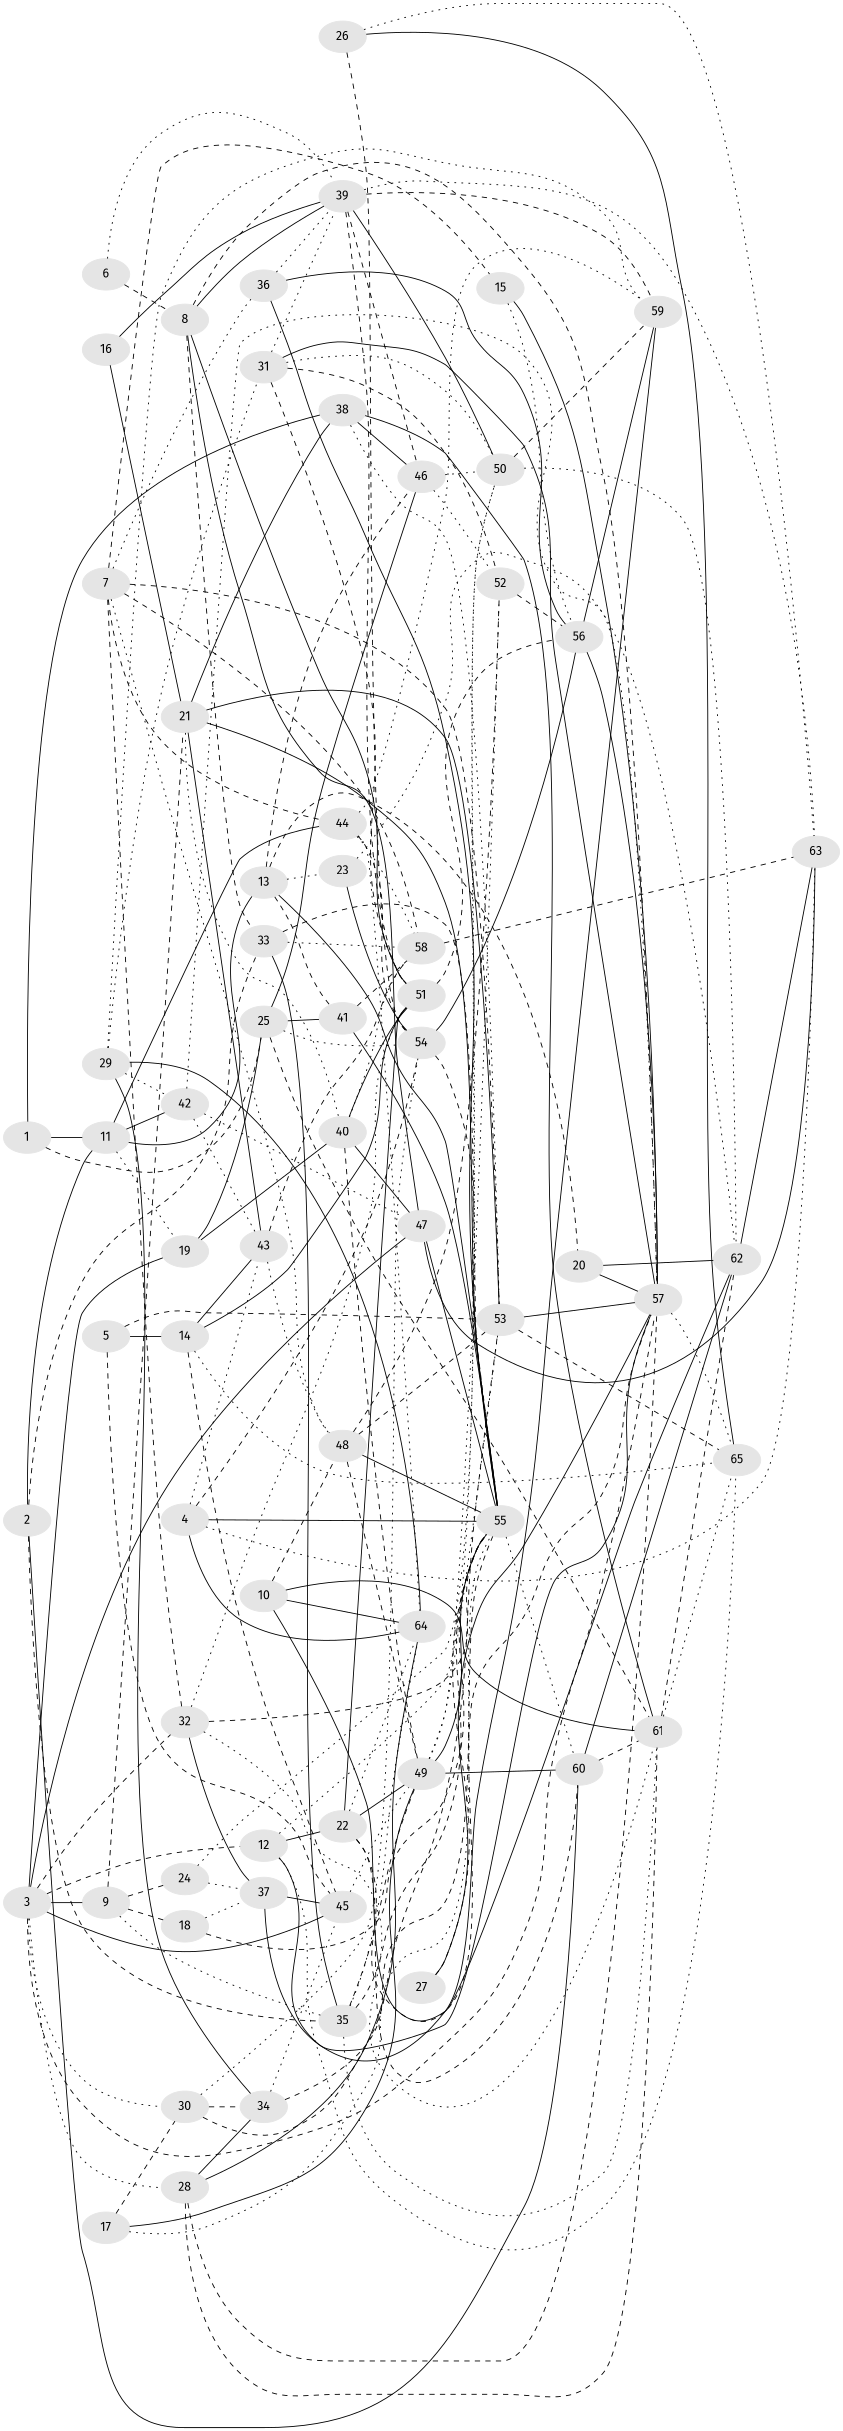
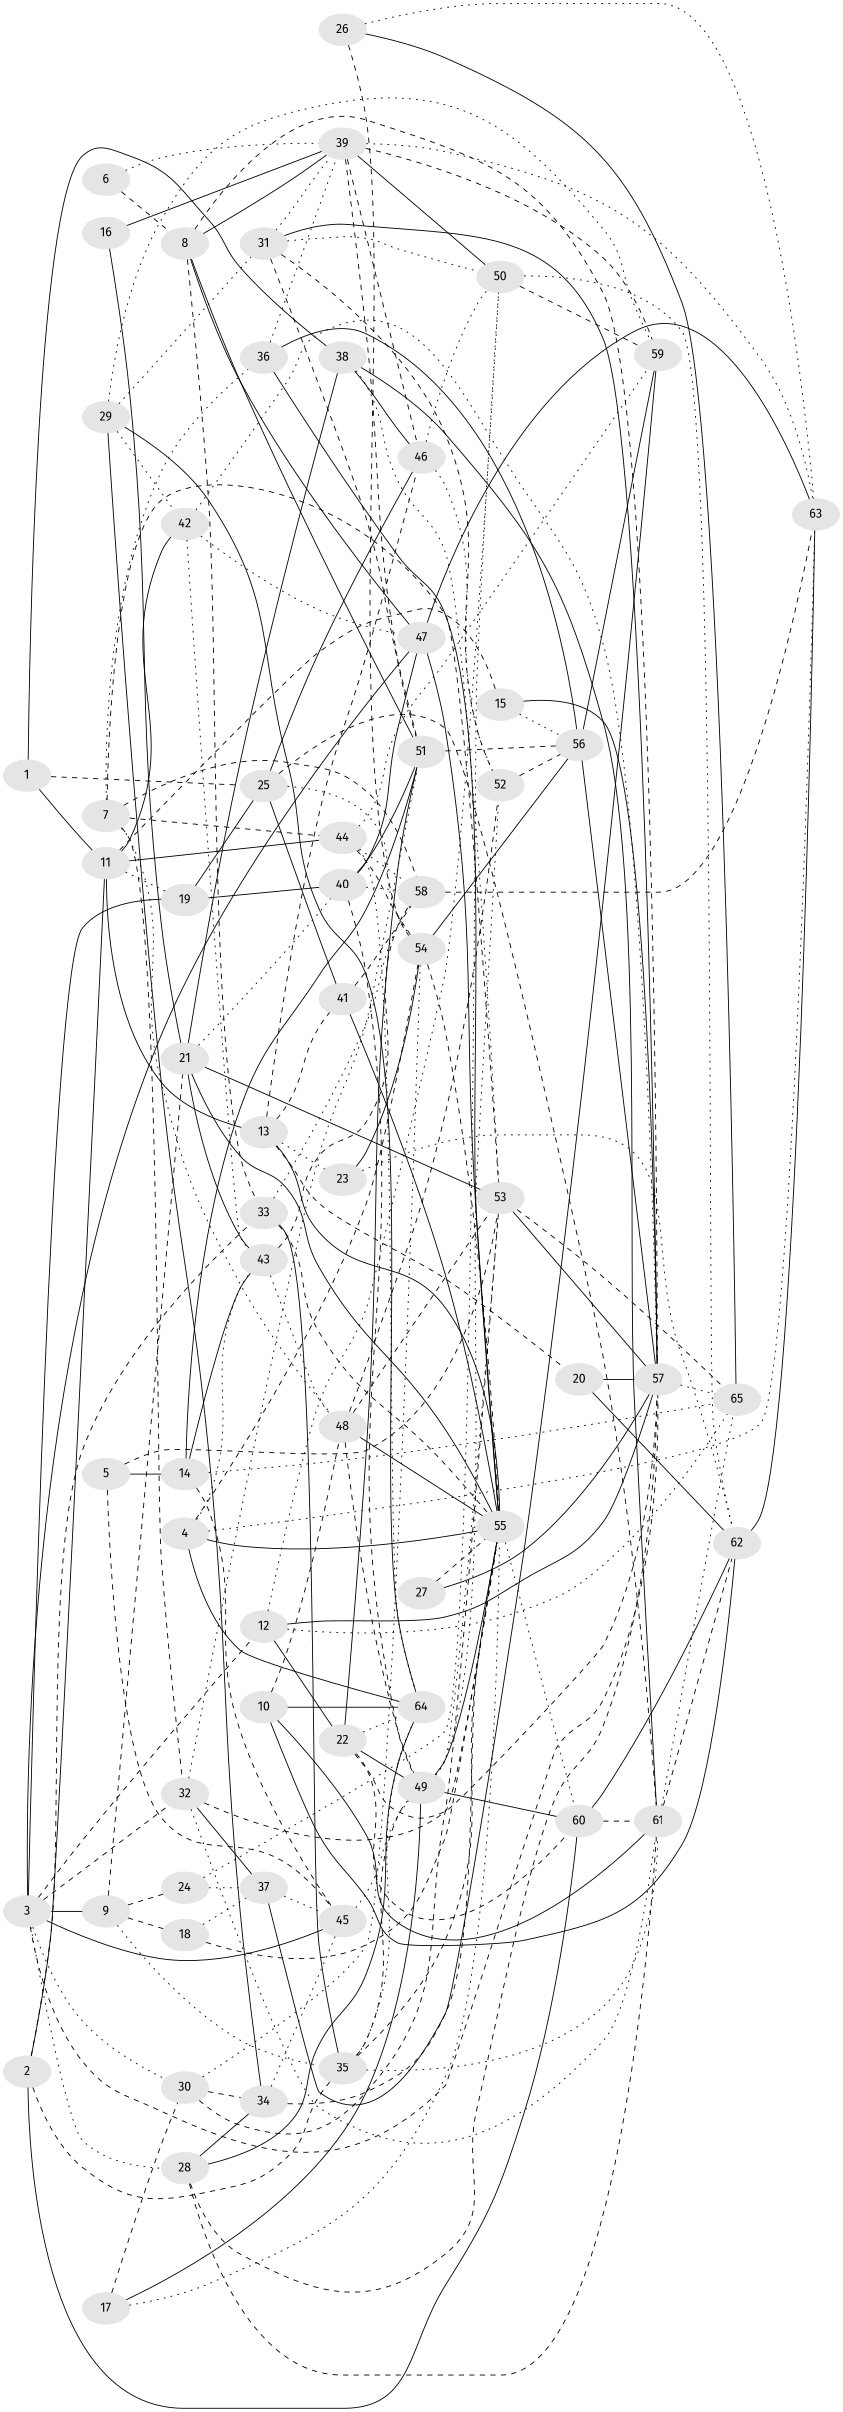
(158, 181) -> (300, 669)
(306, 1900) -> (303, 1904)
